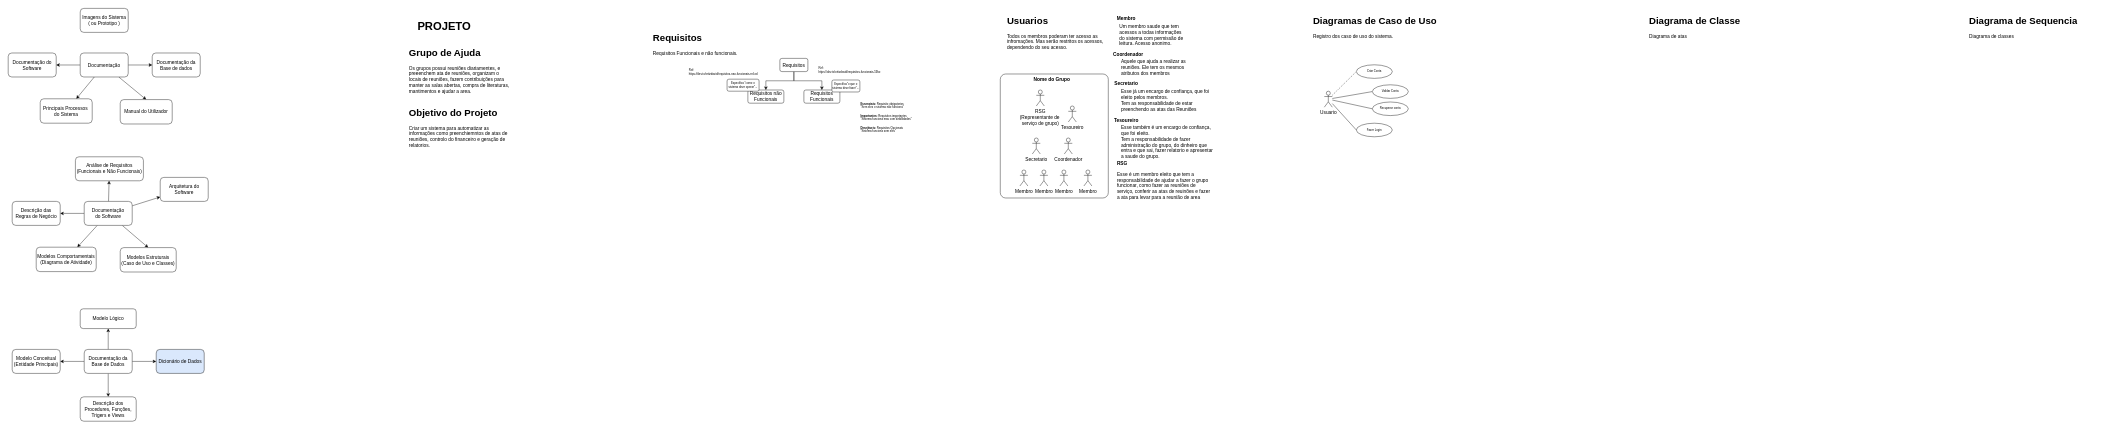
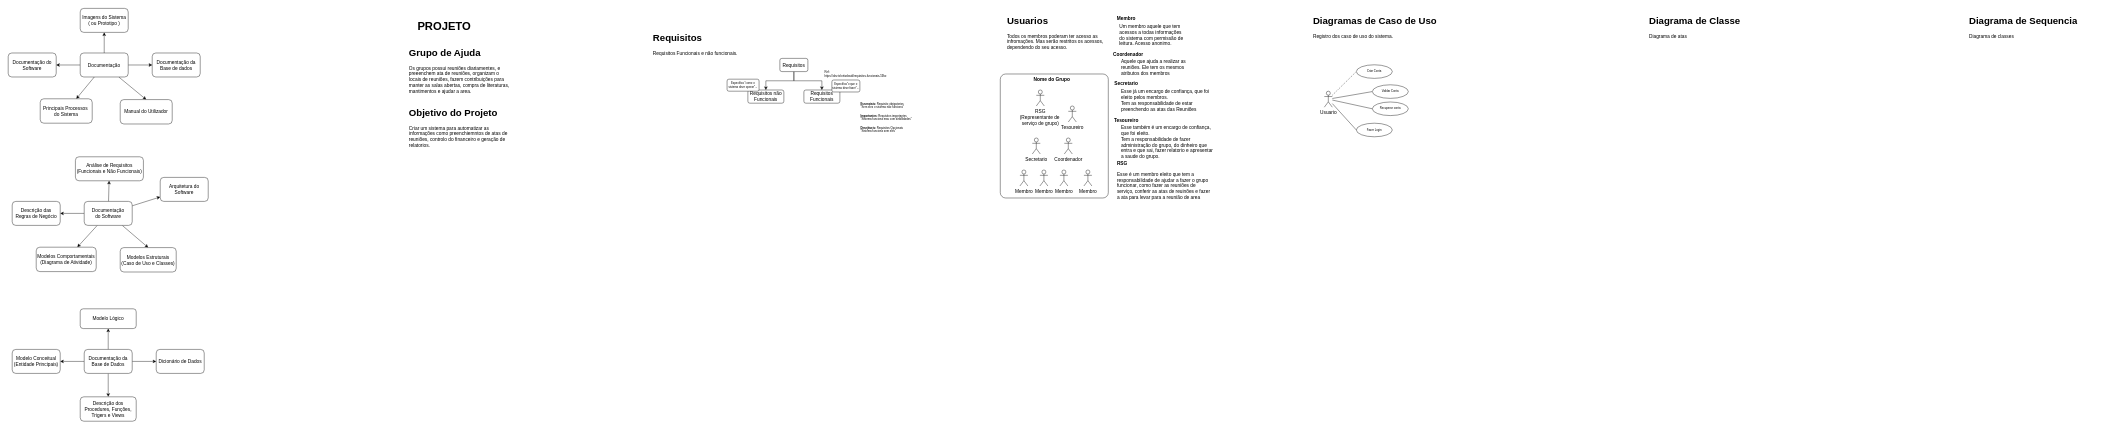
(1153, 35) -> (1153, 35)
none -> (104, 36)
(852, 70) -> (858, 74)
(724, 72) -> none
(180, 361) -> (180, 361)
